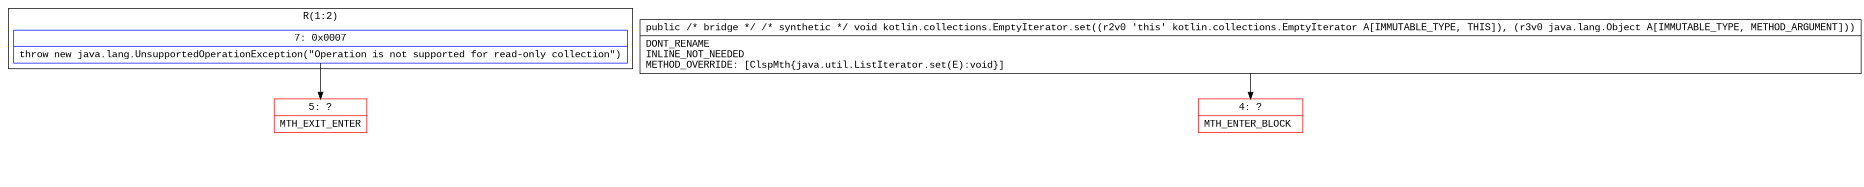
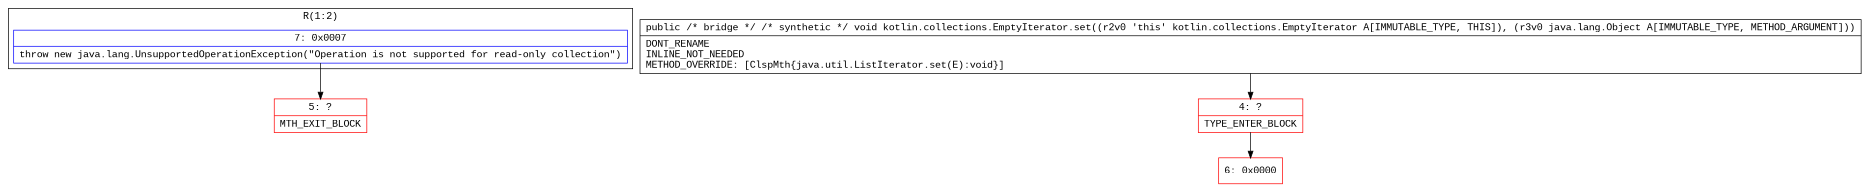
(321, 124) -> (321, 124)
(1247, 124) -> (1251, 124)
none -> (1251, 171)
